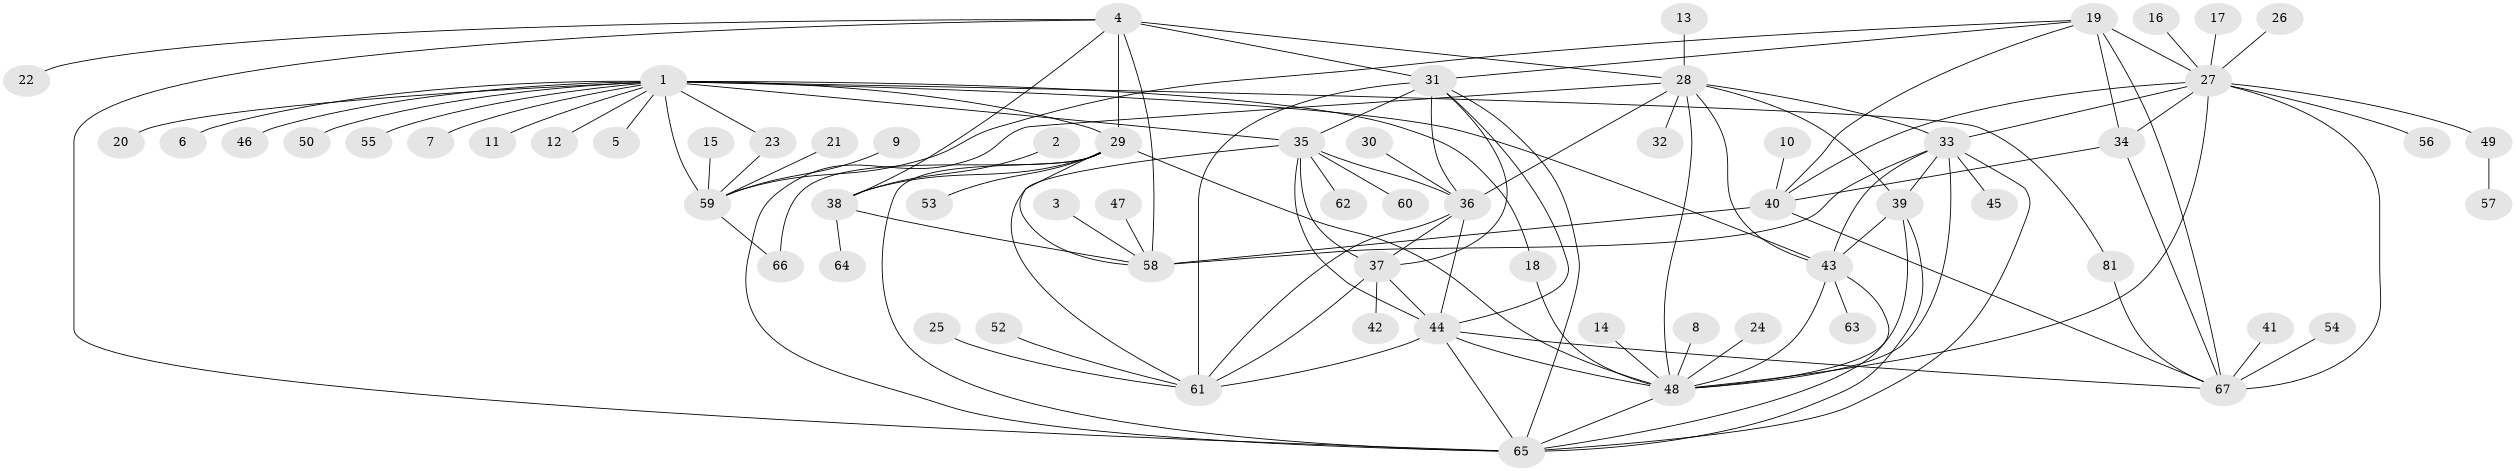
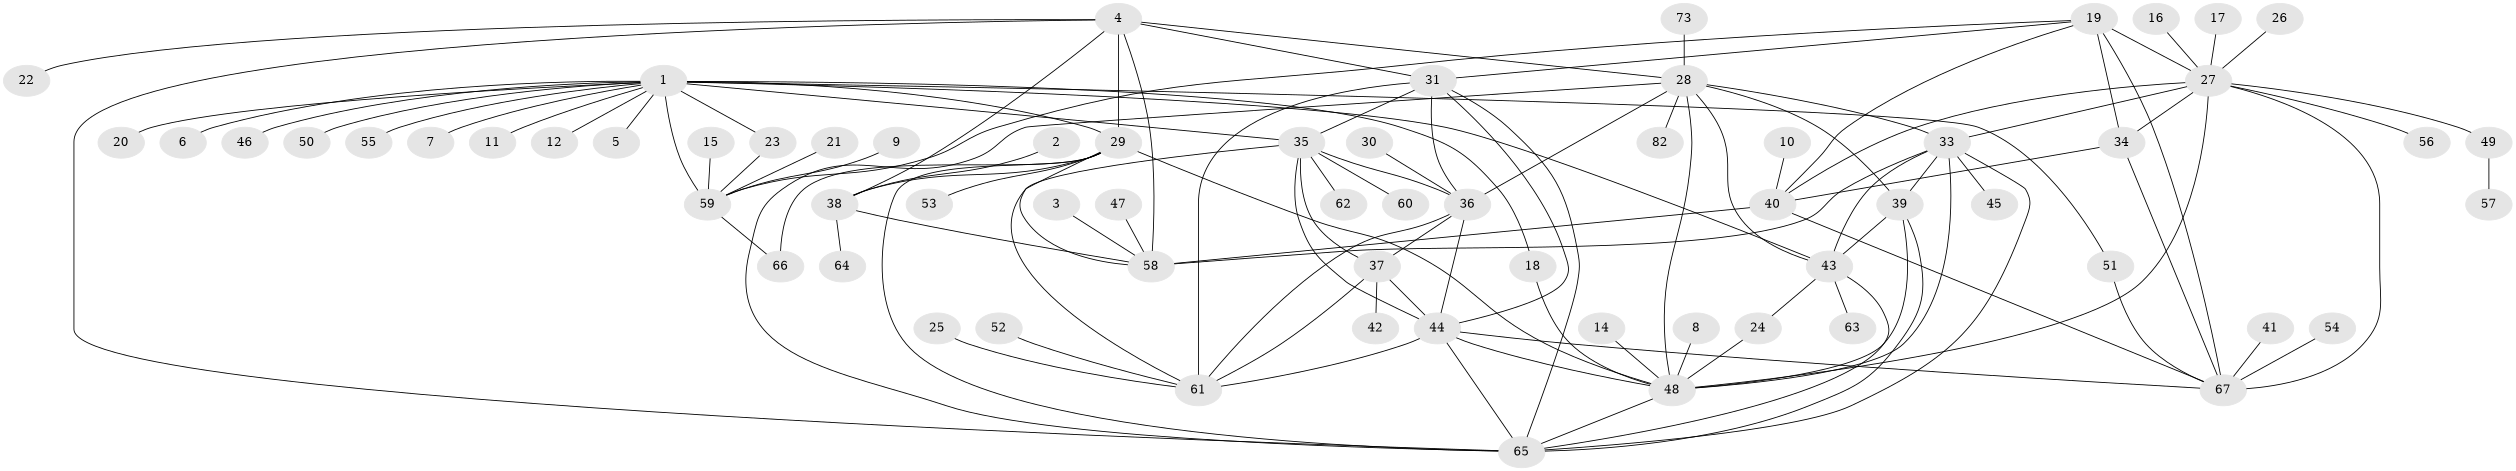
(1684, 19) -> (1684, 19)
(1660, 143) -> (1660, 143)
(1503, 209) -> none
(2111, 267) -> (2111, 267)
(1776, 354) -> (1794, 298)
